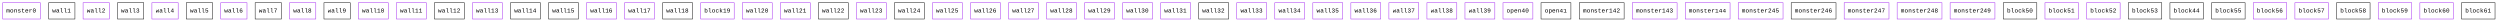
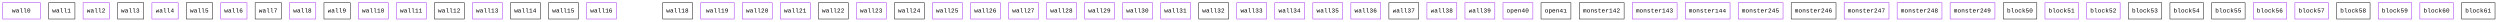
(22, 11) -> (22, 11)
(640, 11) -> none
(717, 11) -> (717, 11)
(1404, 11) -> (1404, 11)
(2187, 11) -> (2187, 11)
